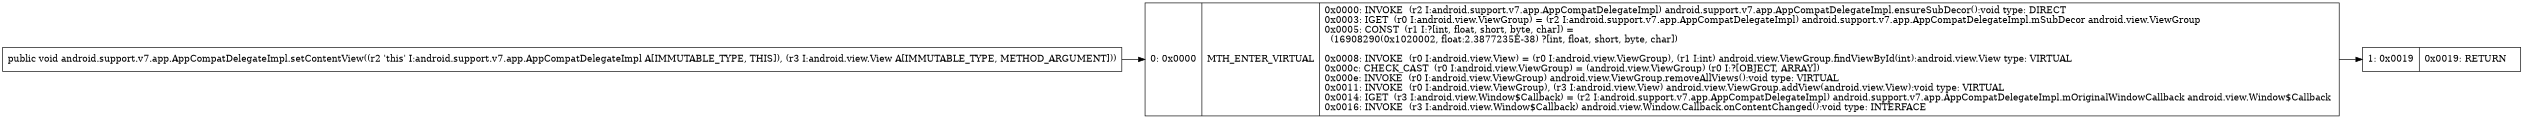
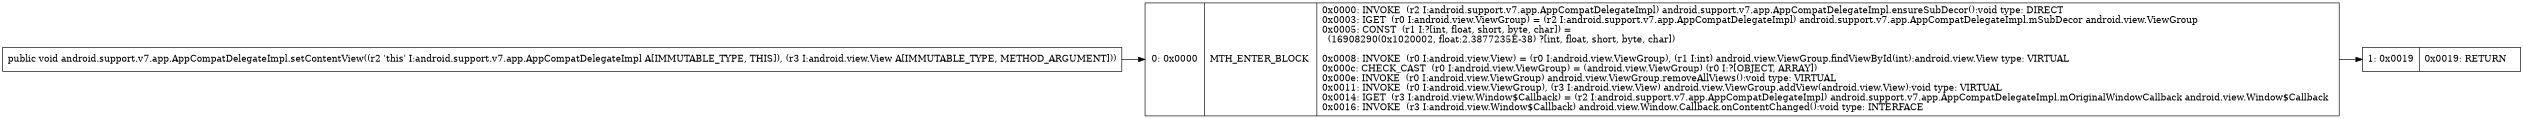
(1261, 59) -> (1259, 59)
